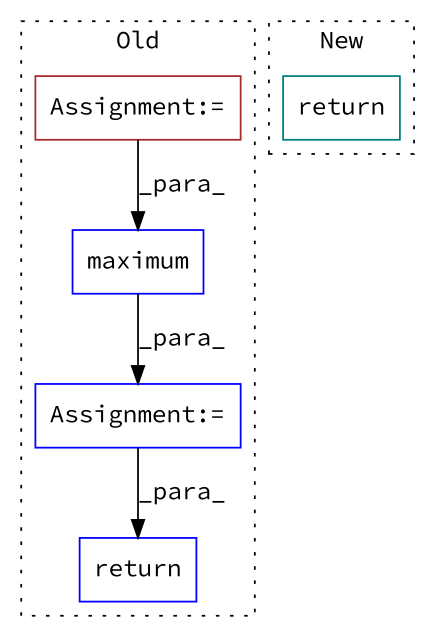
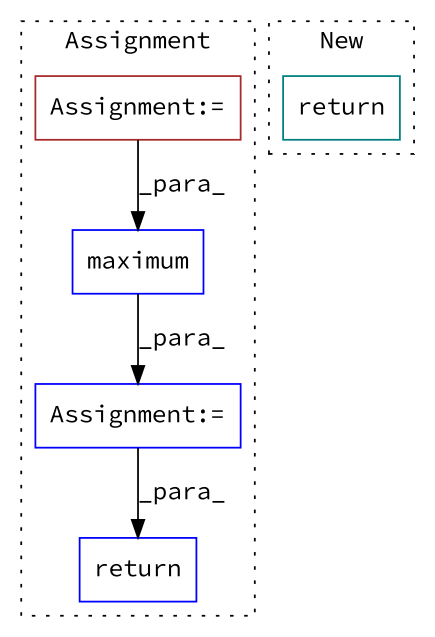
(138, 42) -> (138, 42)
